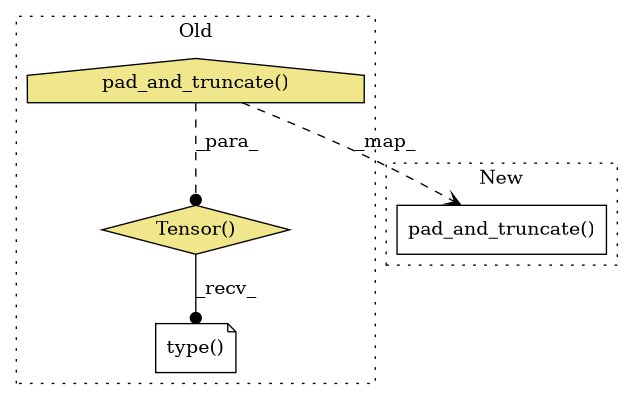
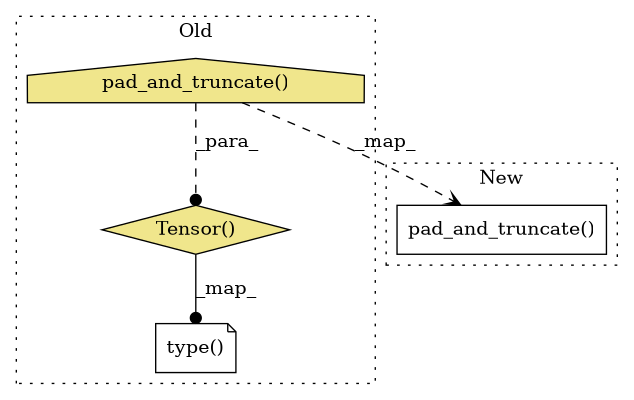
(226, 289) -> (226, 289)
